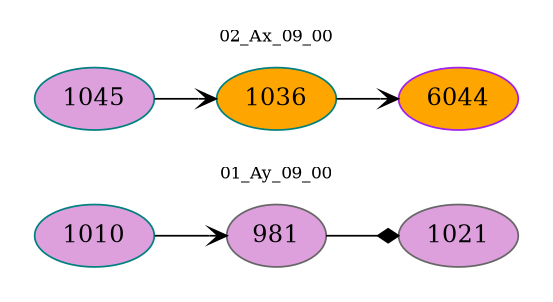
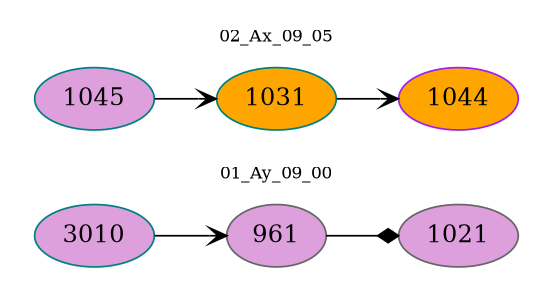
(277, 37) -> (277, 37)
(276, 99) -> (276, 99)
(458, 99) -> (458, 99)
(94, 236) -> (94, 236)
(276, 236) -> (276, 236)
